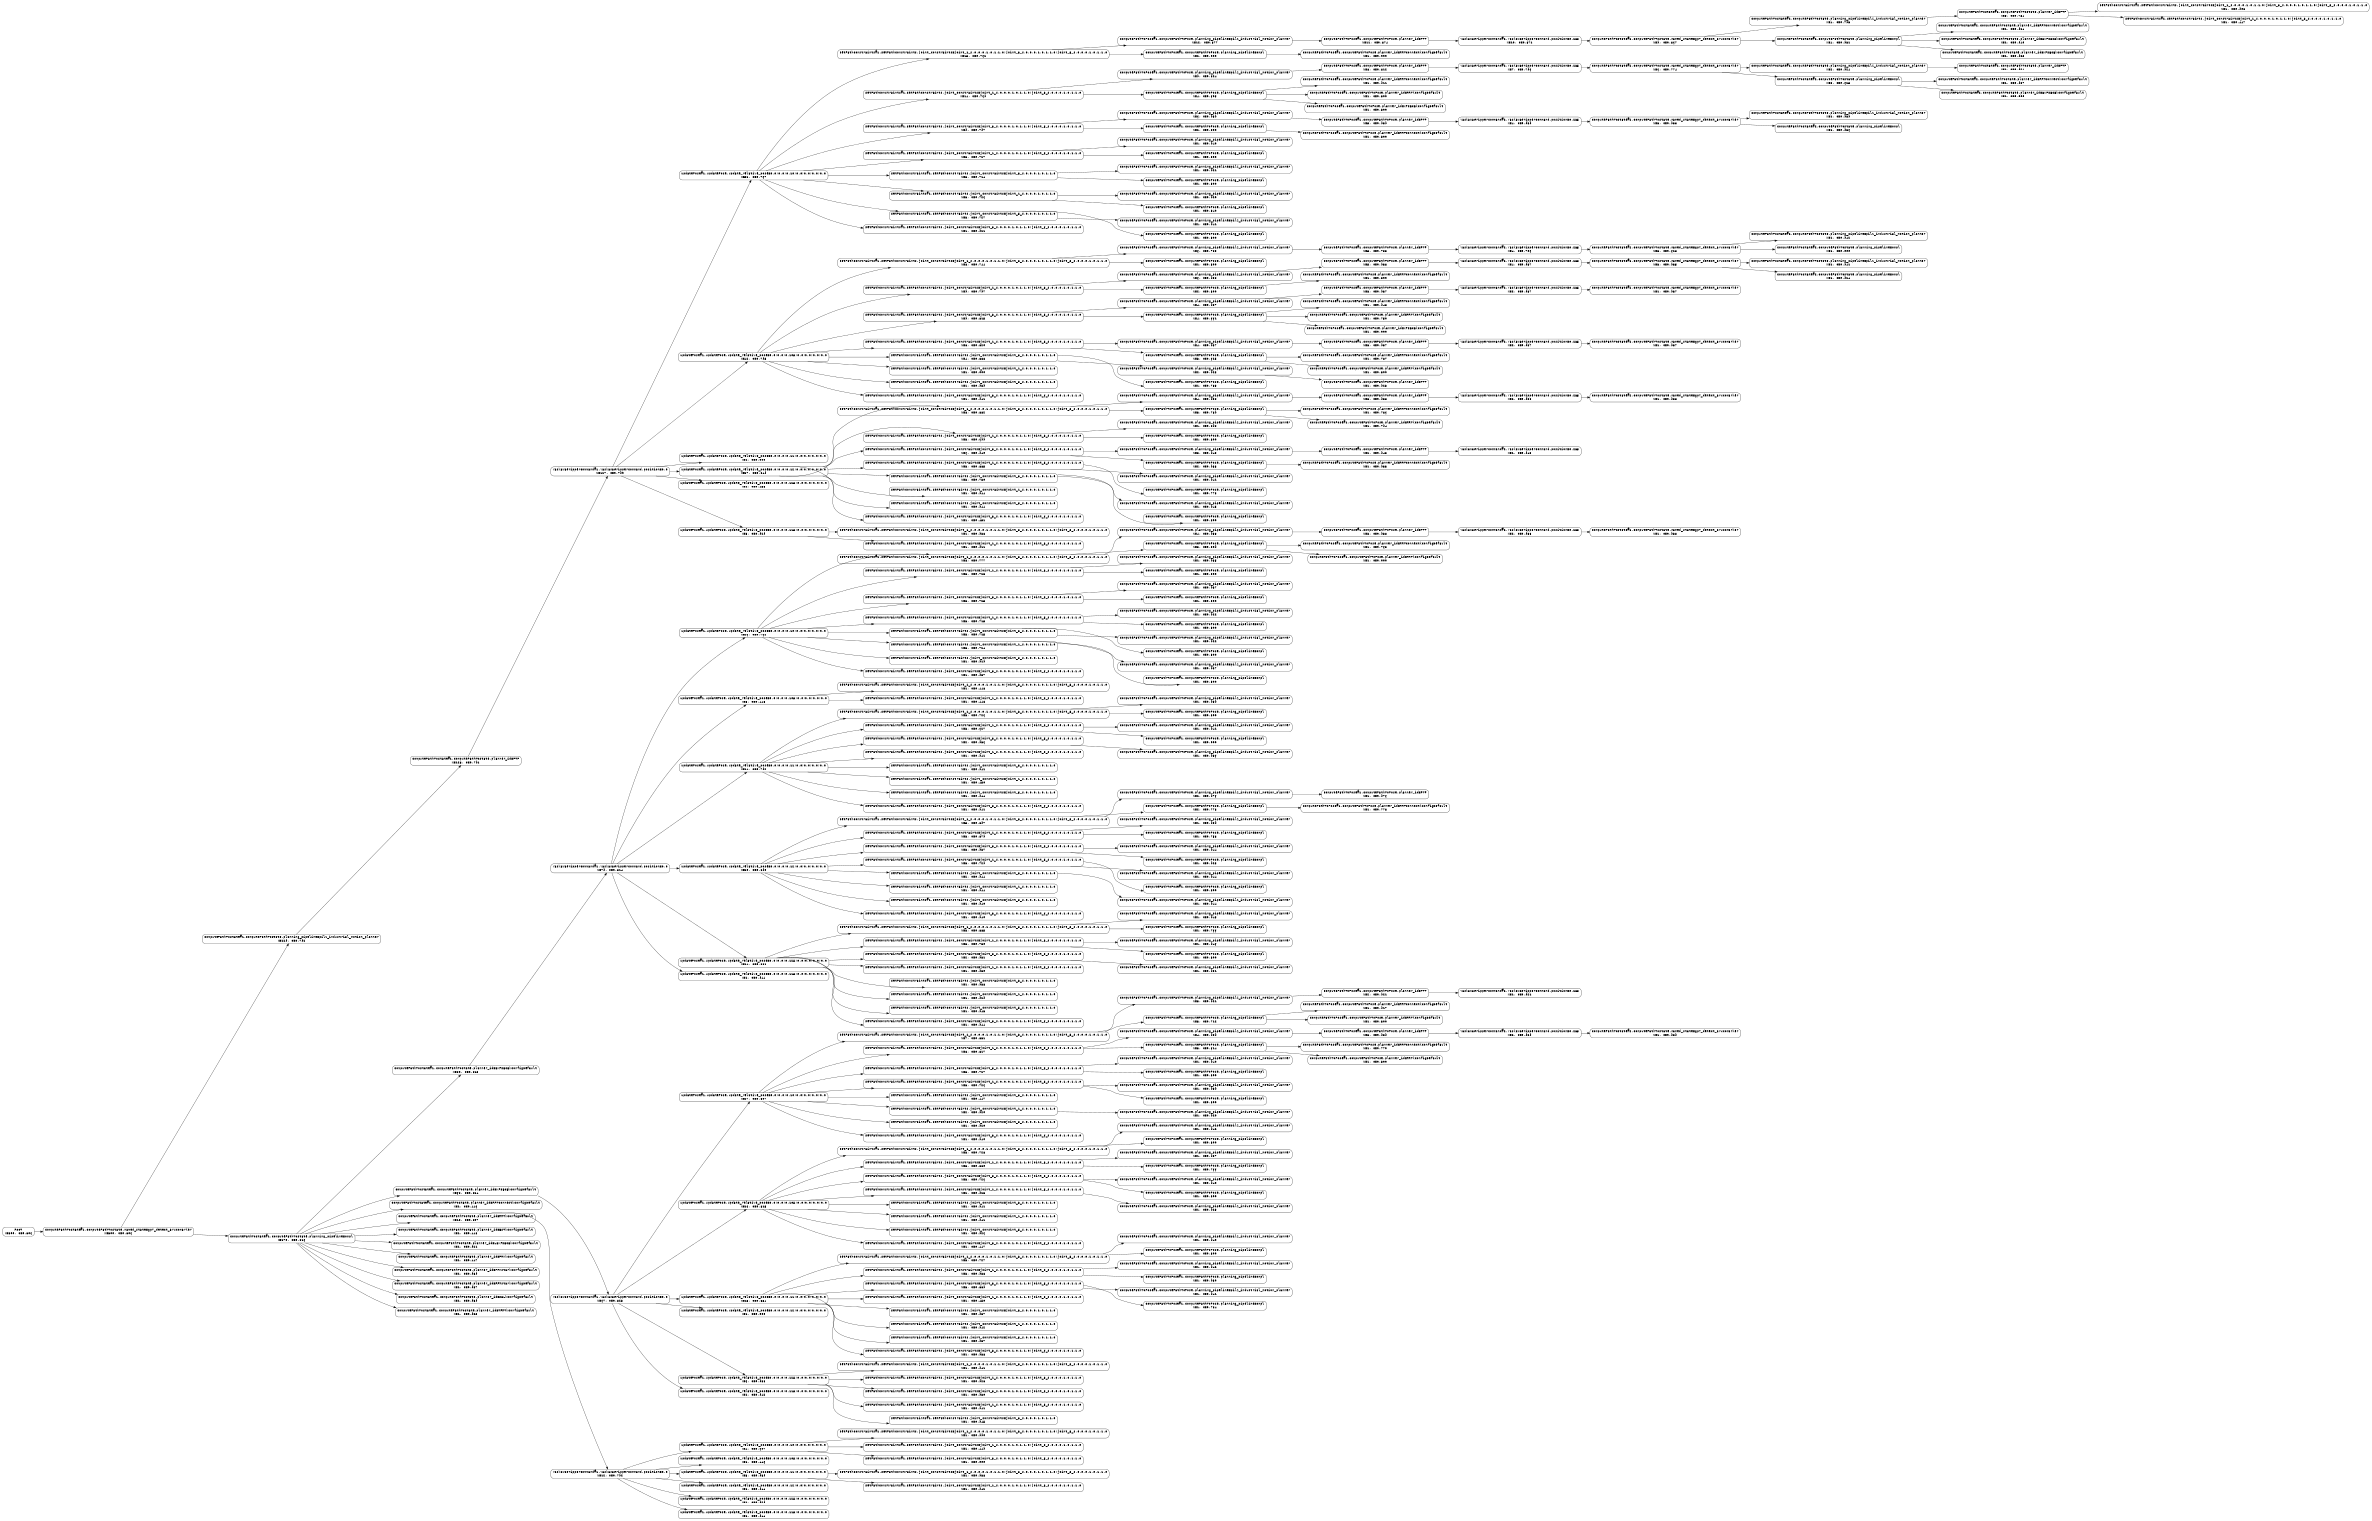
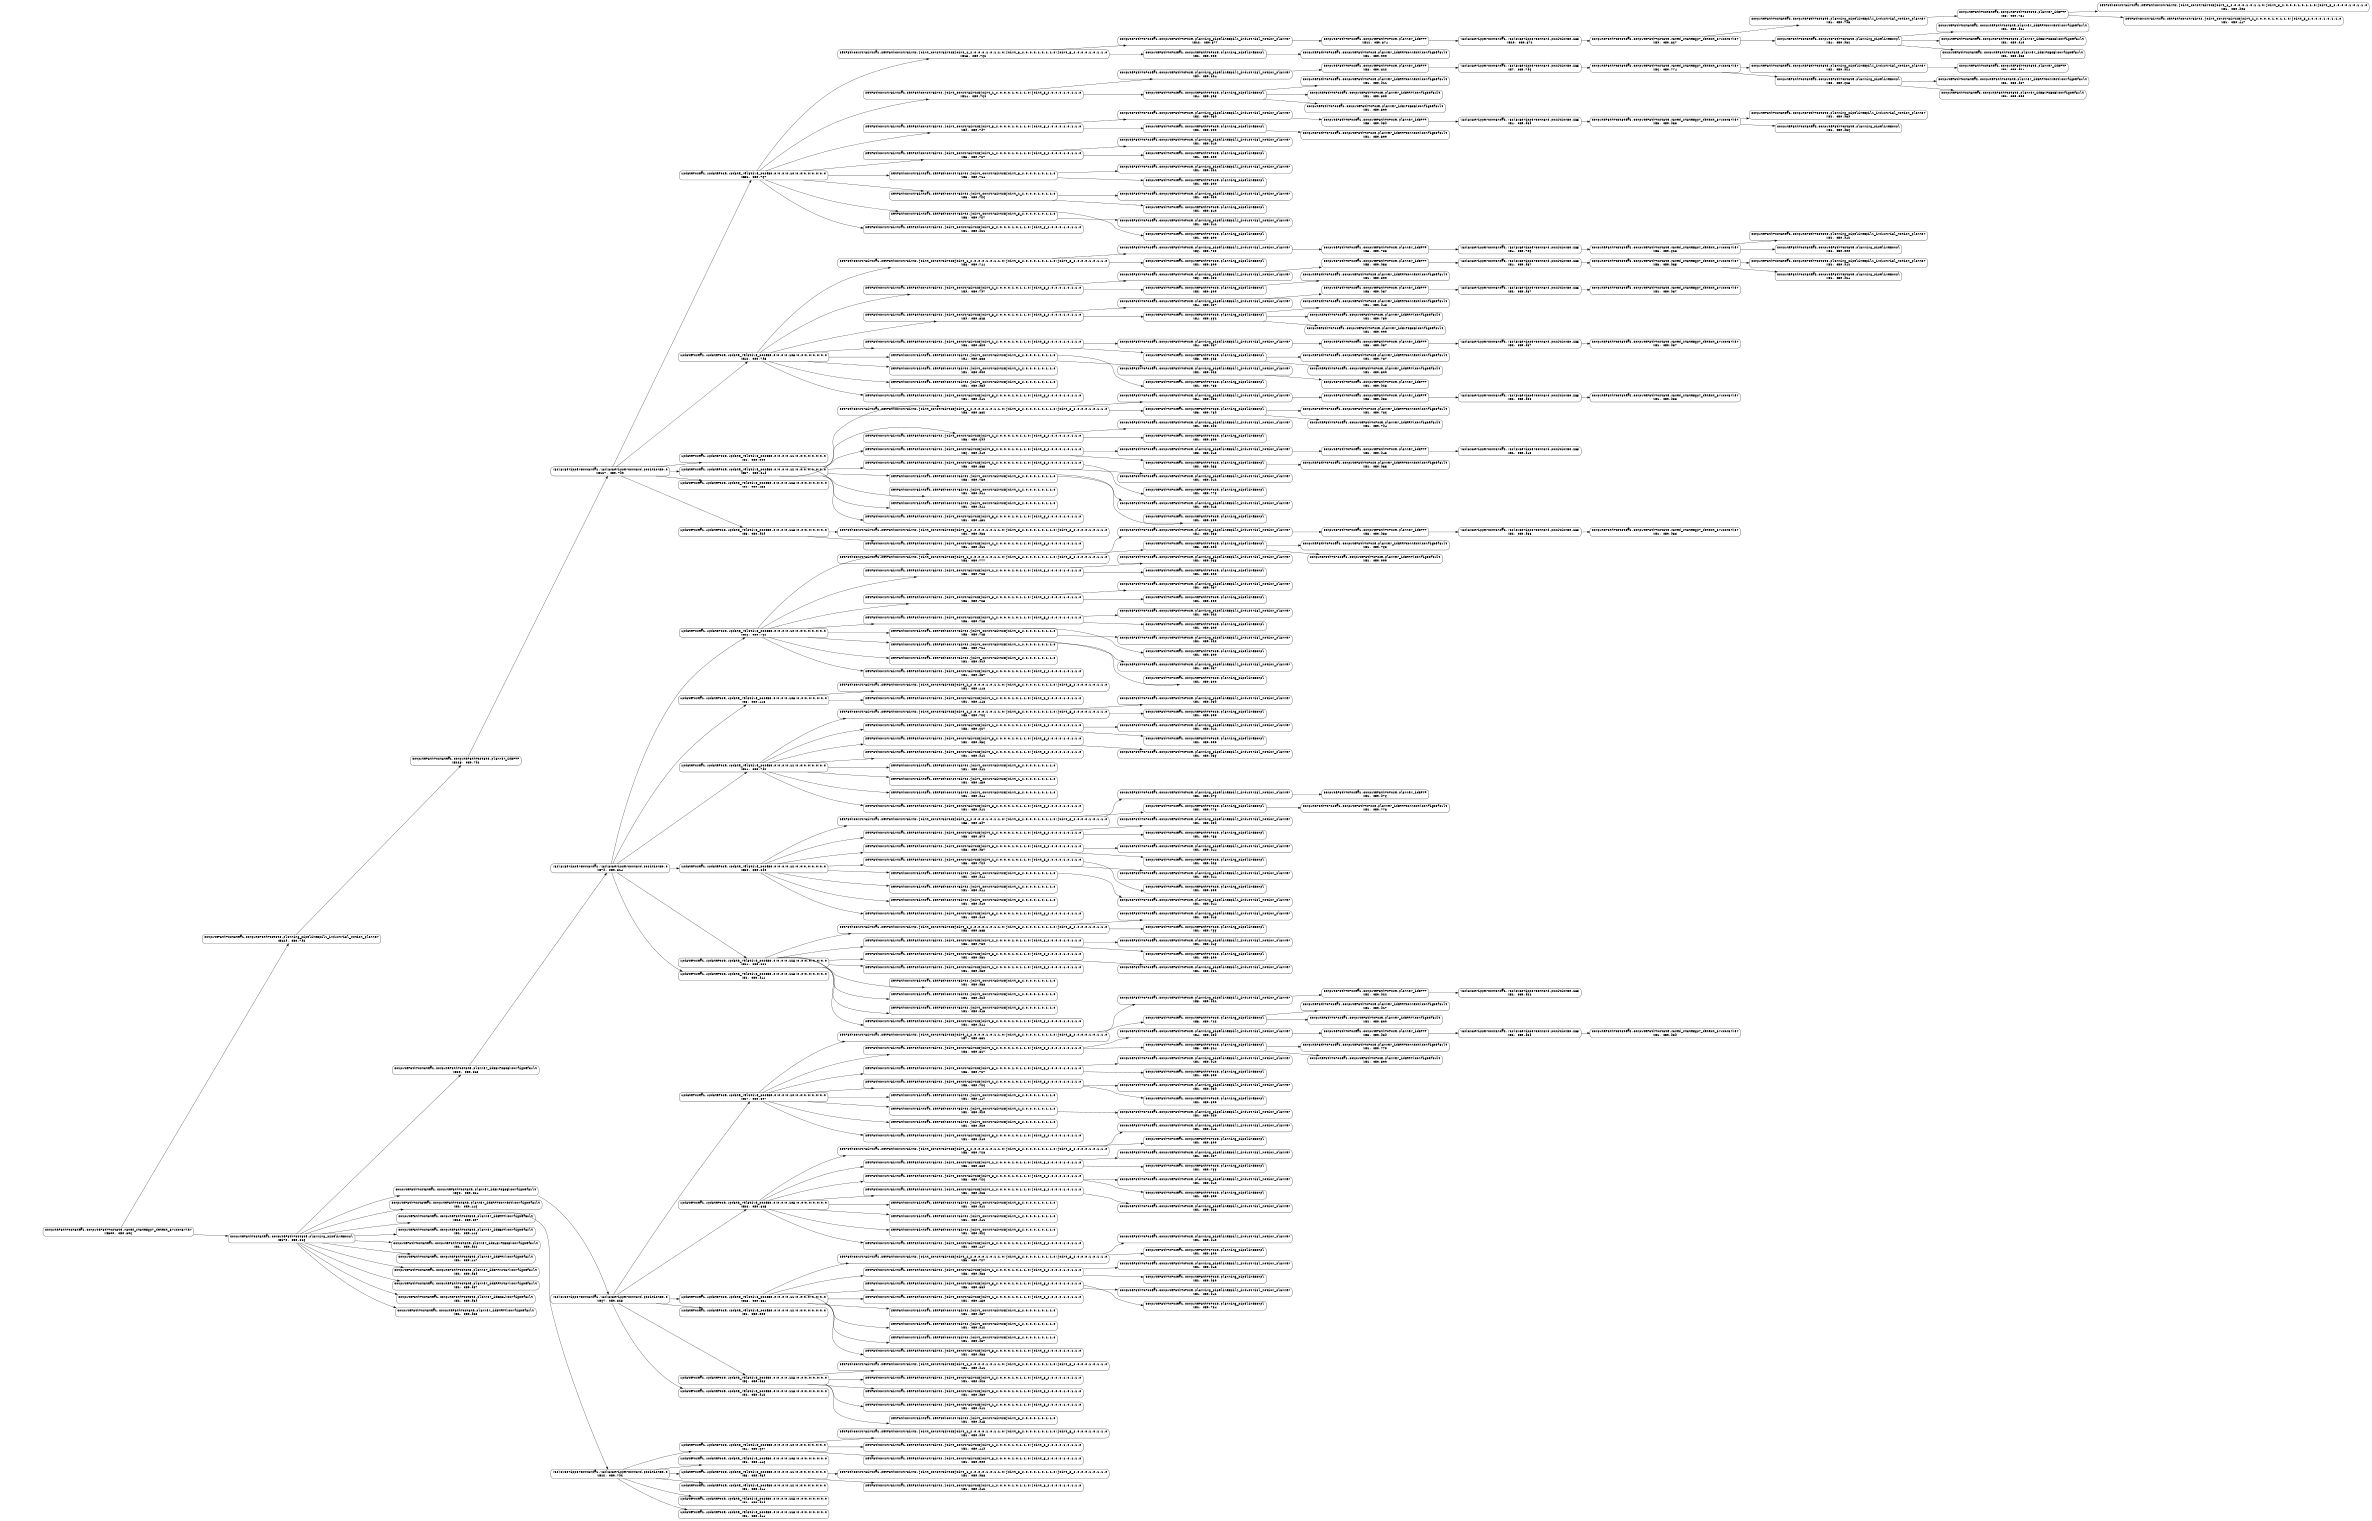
(19, 1232) -> none
